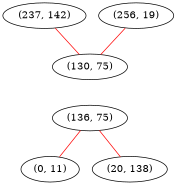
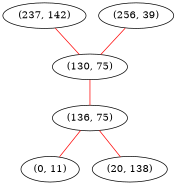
(136, 16) -> (136, 16)
none -> (90, 93)
